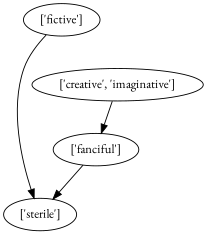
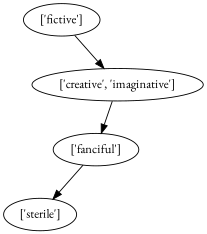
(18, 109) -> (86, 48)
